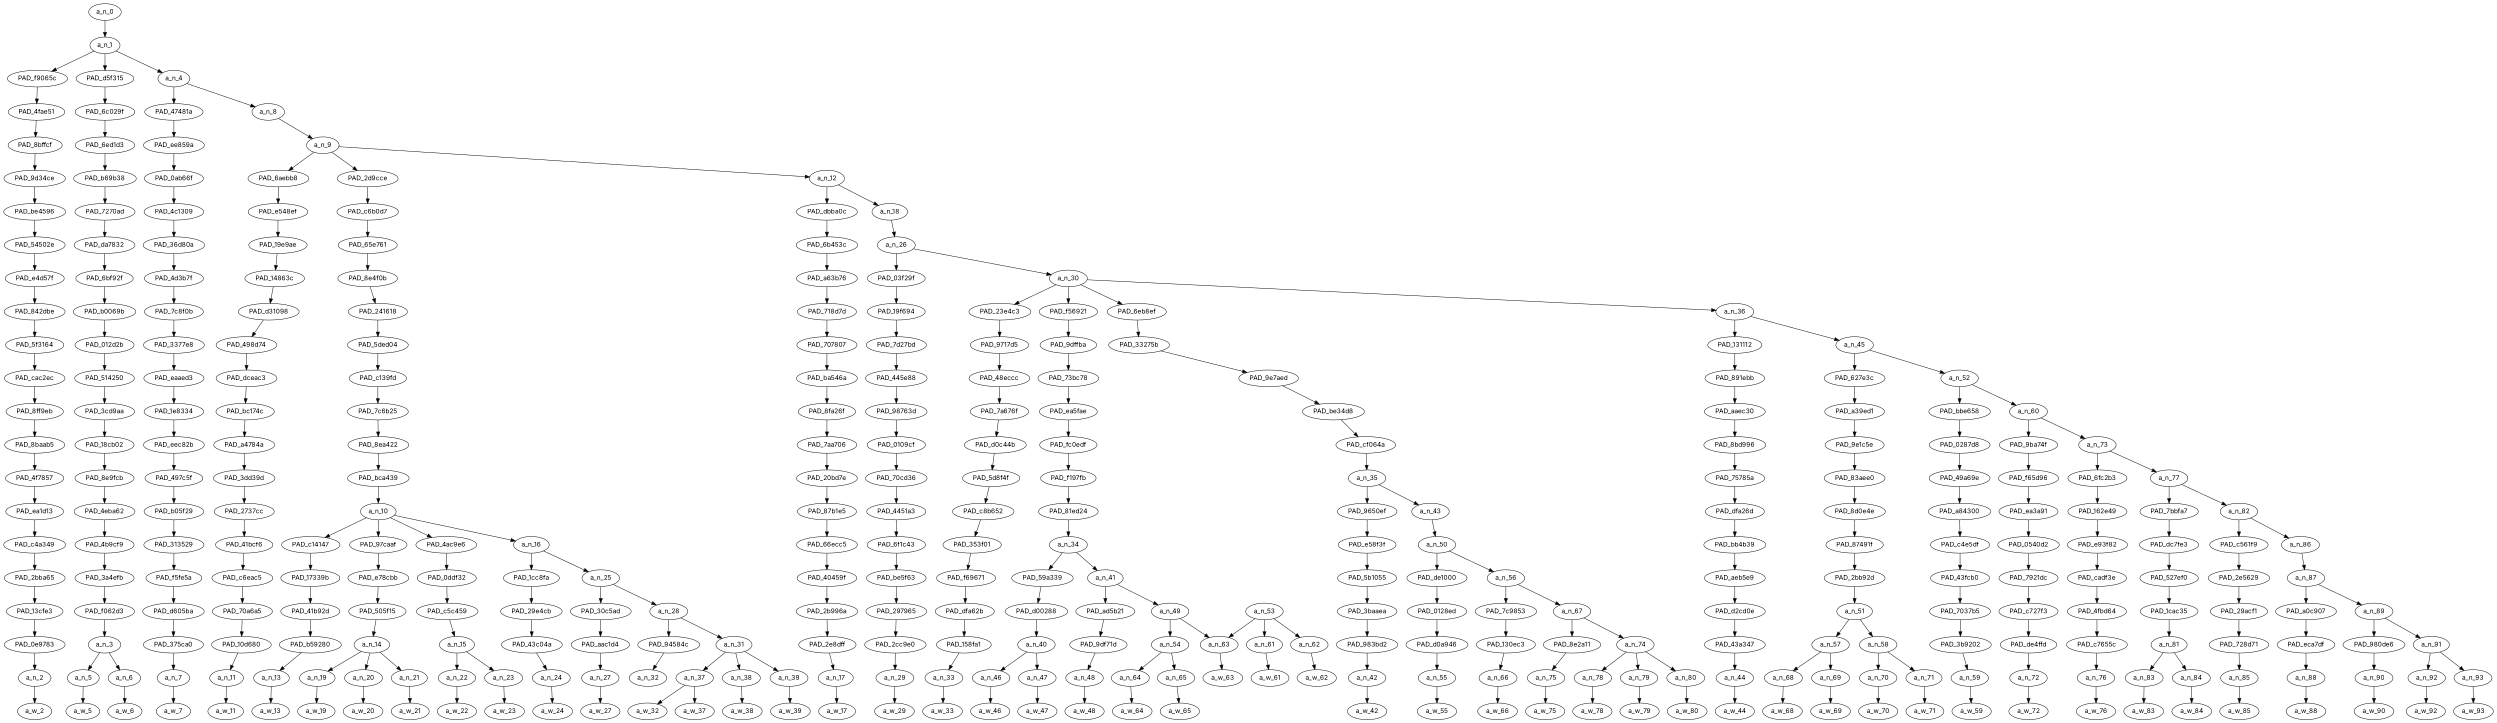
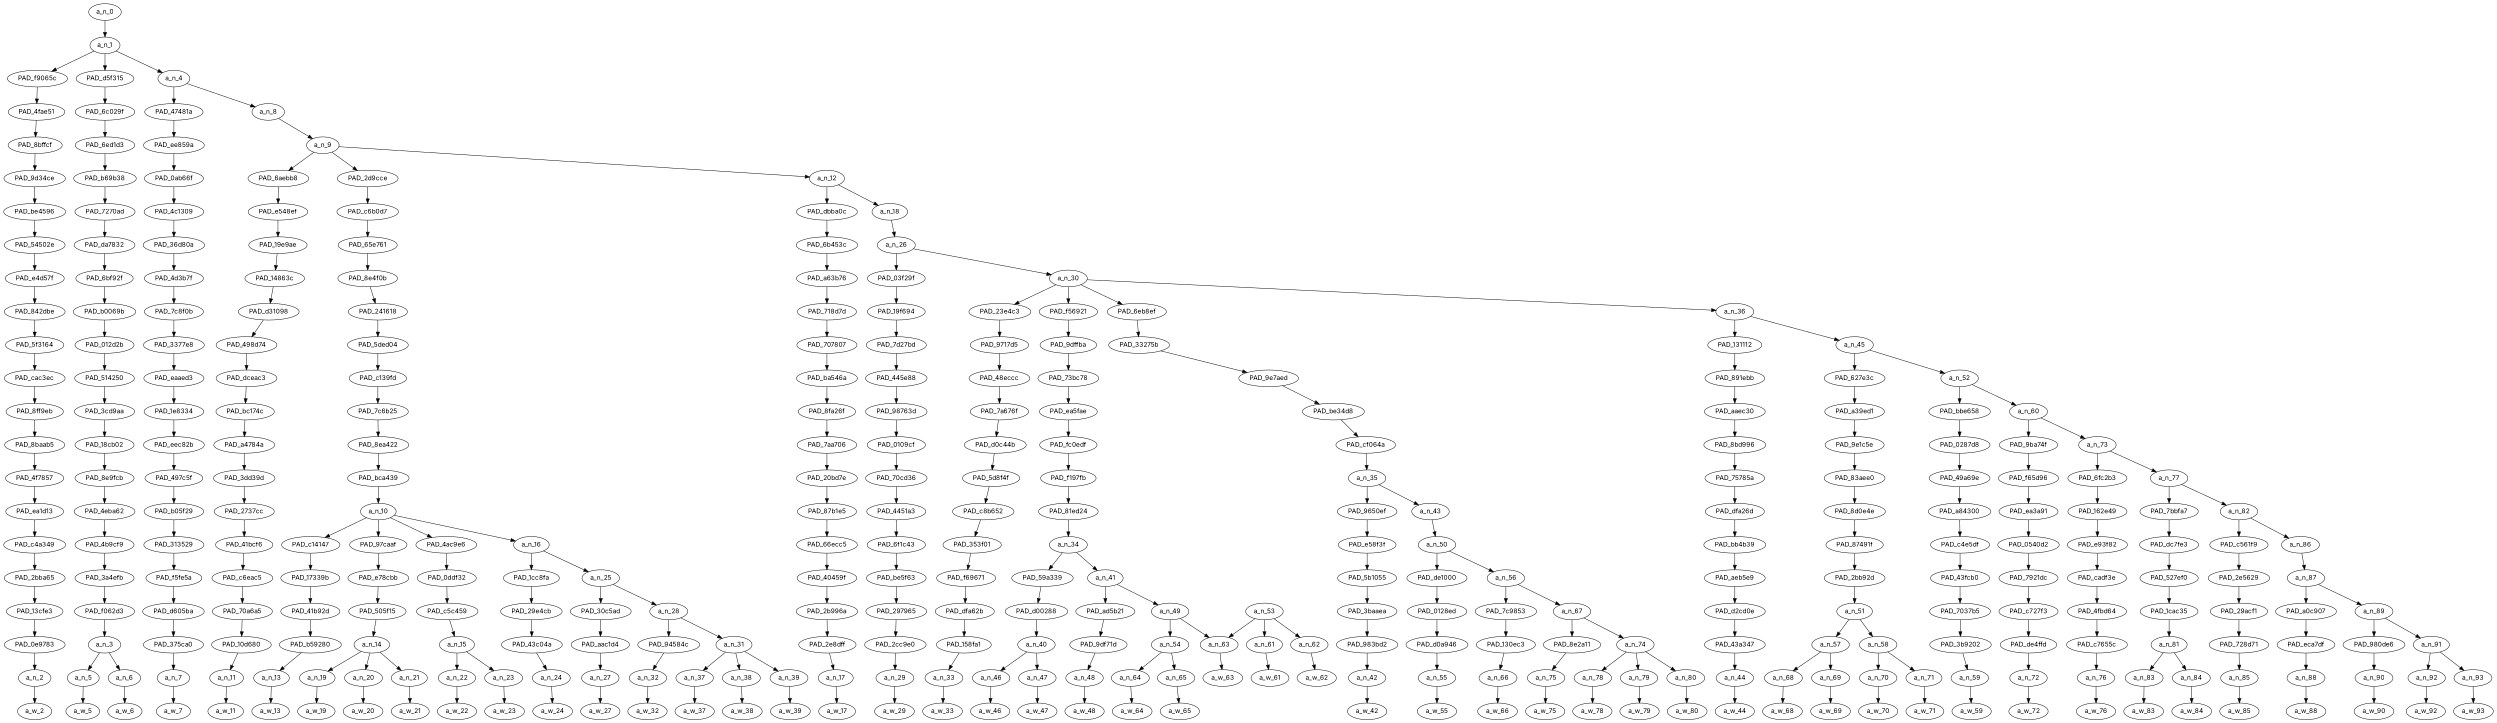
(35, 378) -> (35, 378)
(673, 693) -> (648, 692)
